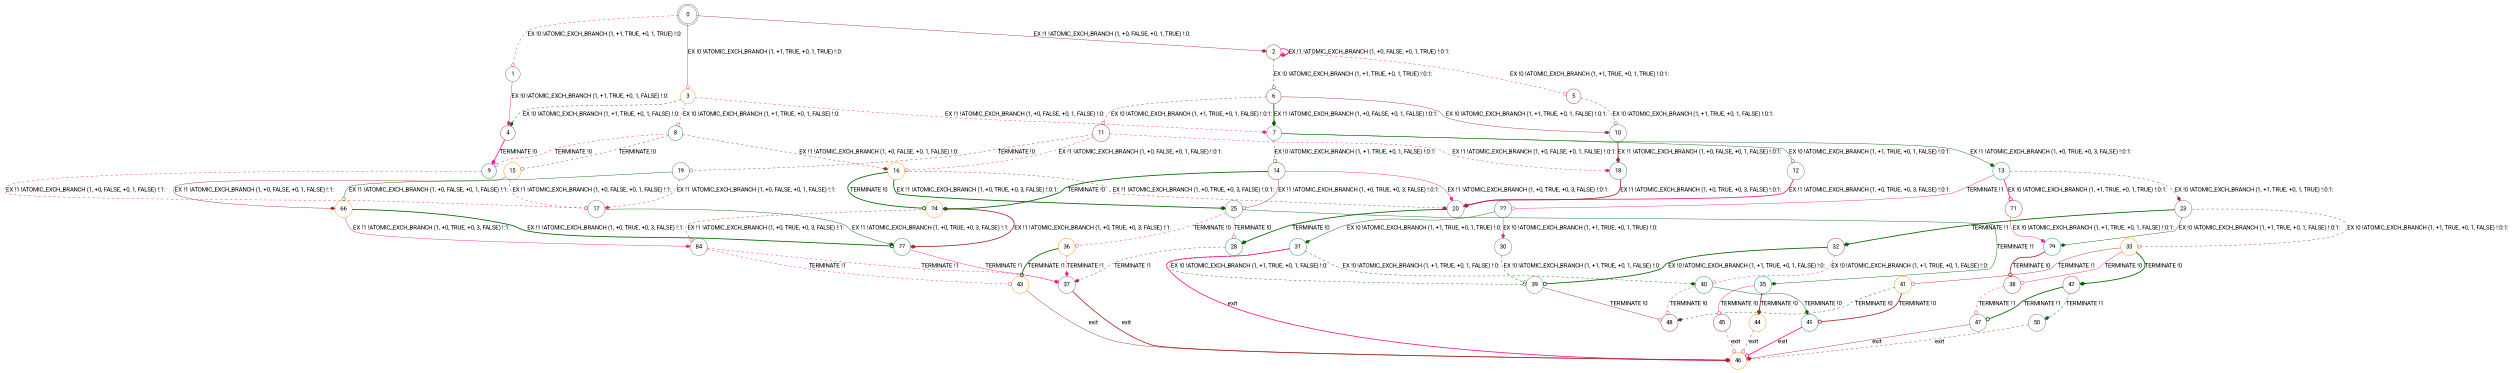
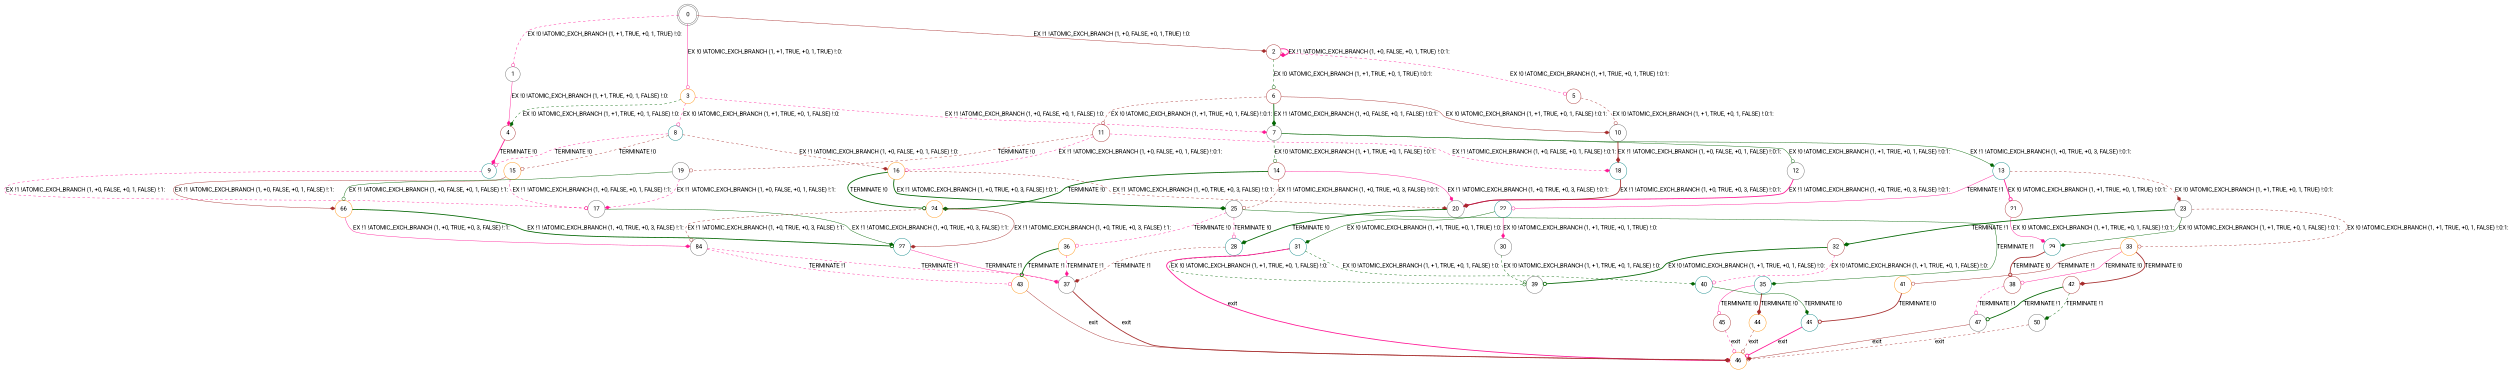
(1270, 198) -> (1270, 198)
(1005, 235) -> (1005, 235)
(2125, 277) -> (2125, 277)
(1669, 323) -> none
